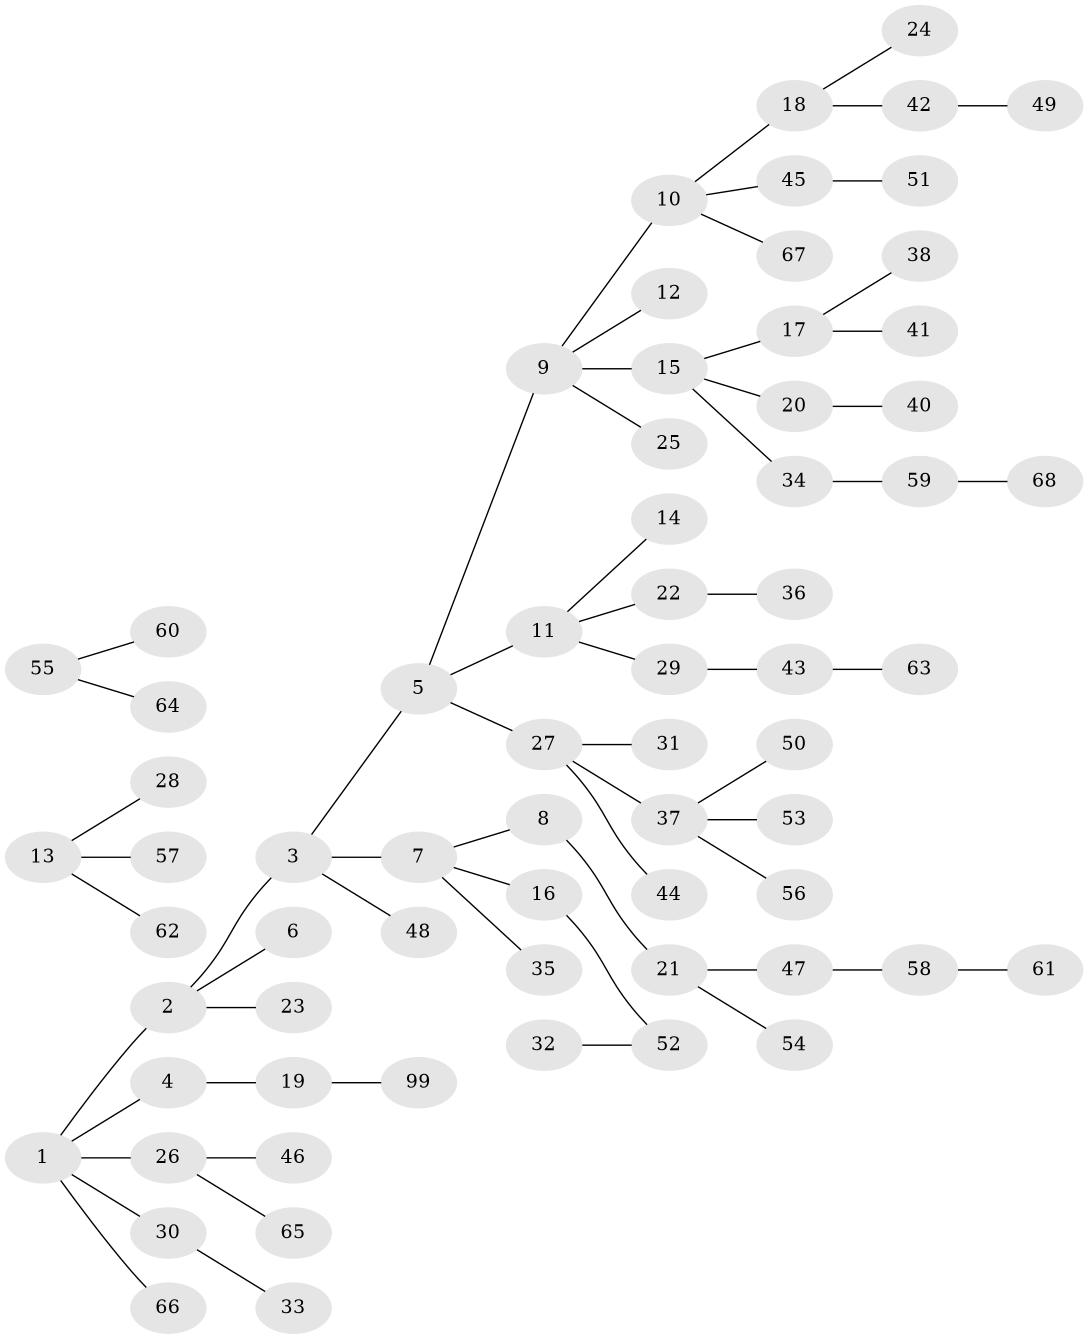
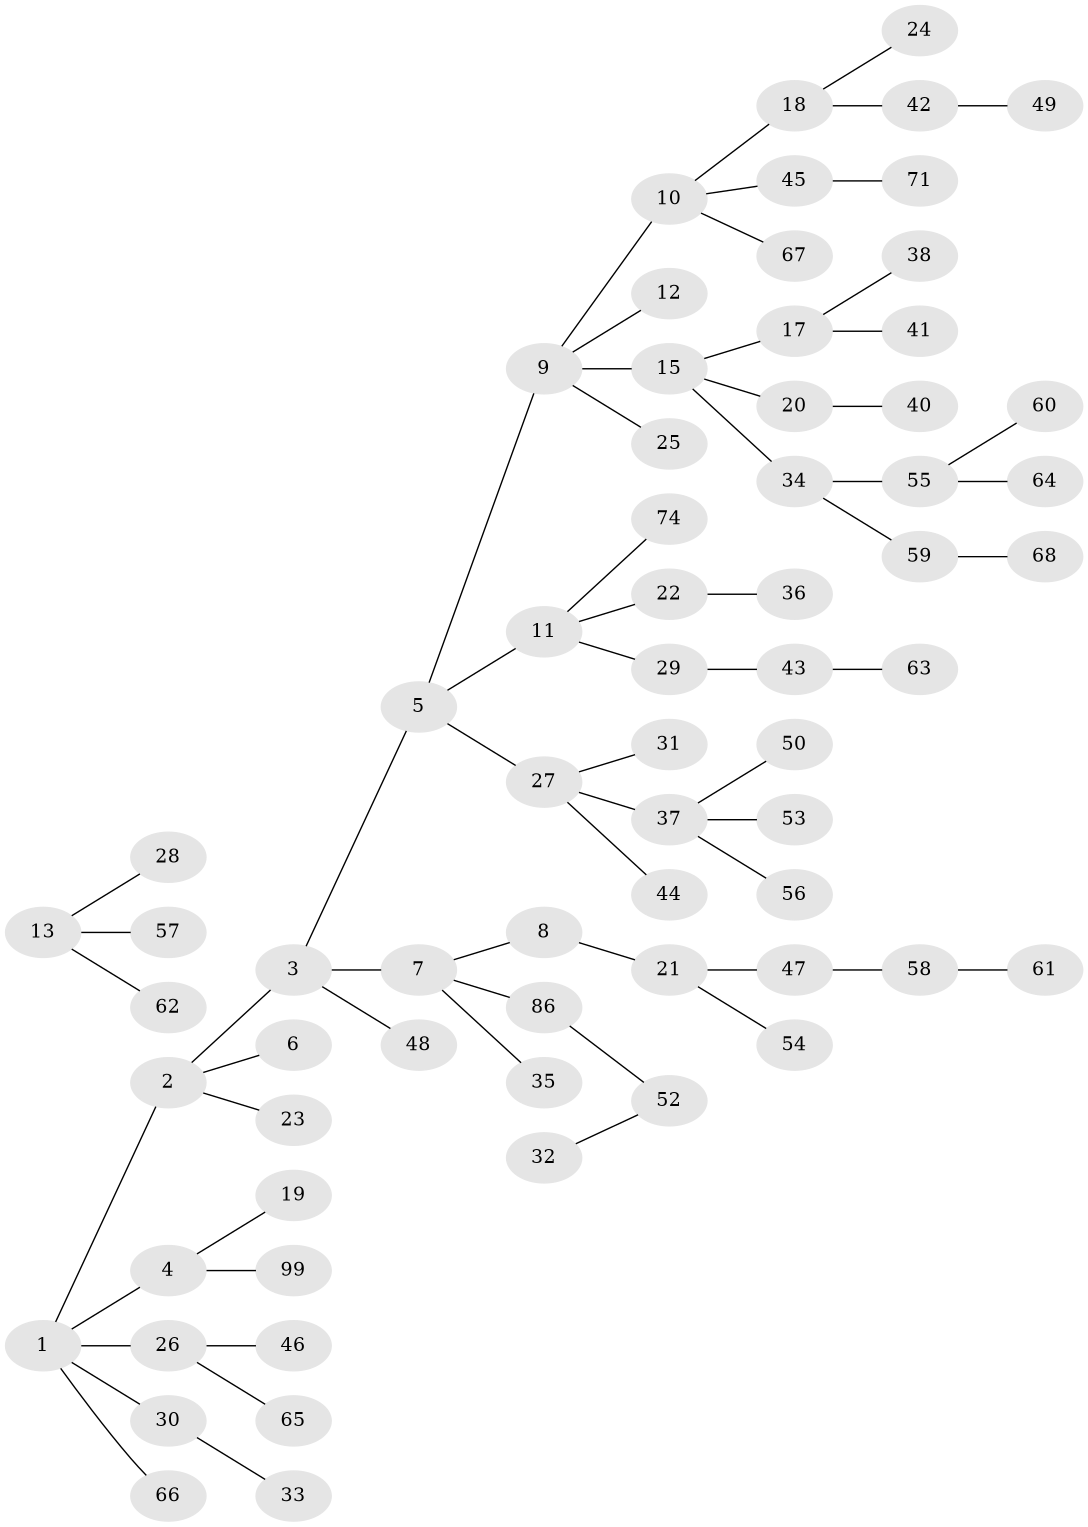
(920, 181) -> (920, 181)
none -> (857, 482)
(669, 519) -> (669, 519)
(544, 895) -> (544, 1008)
(356, 1083) -> (231, 1271)
